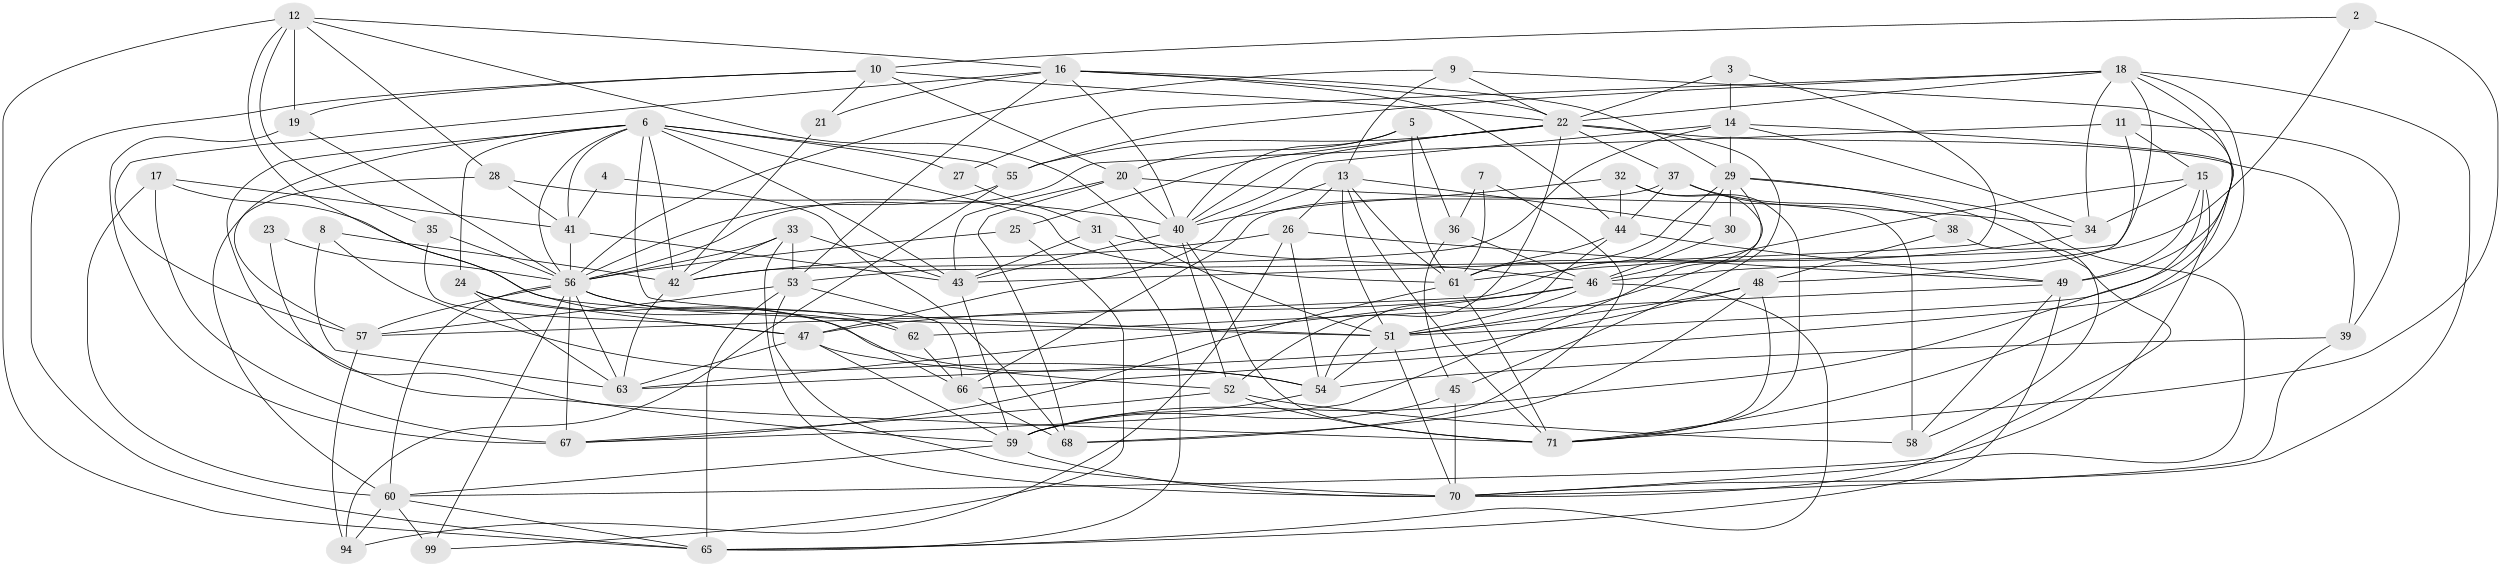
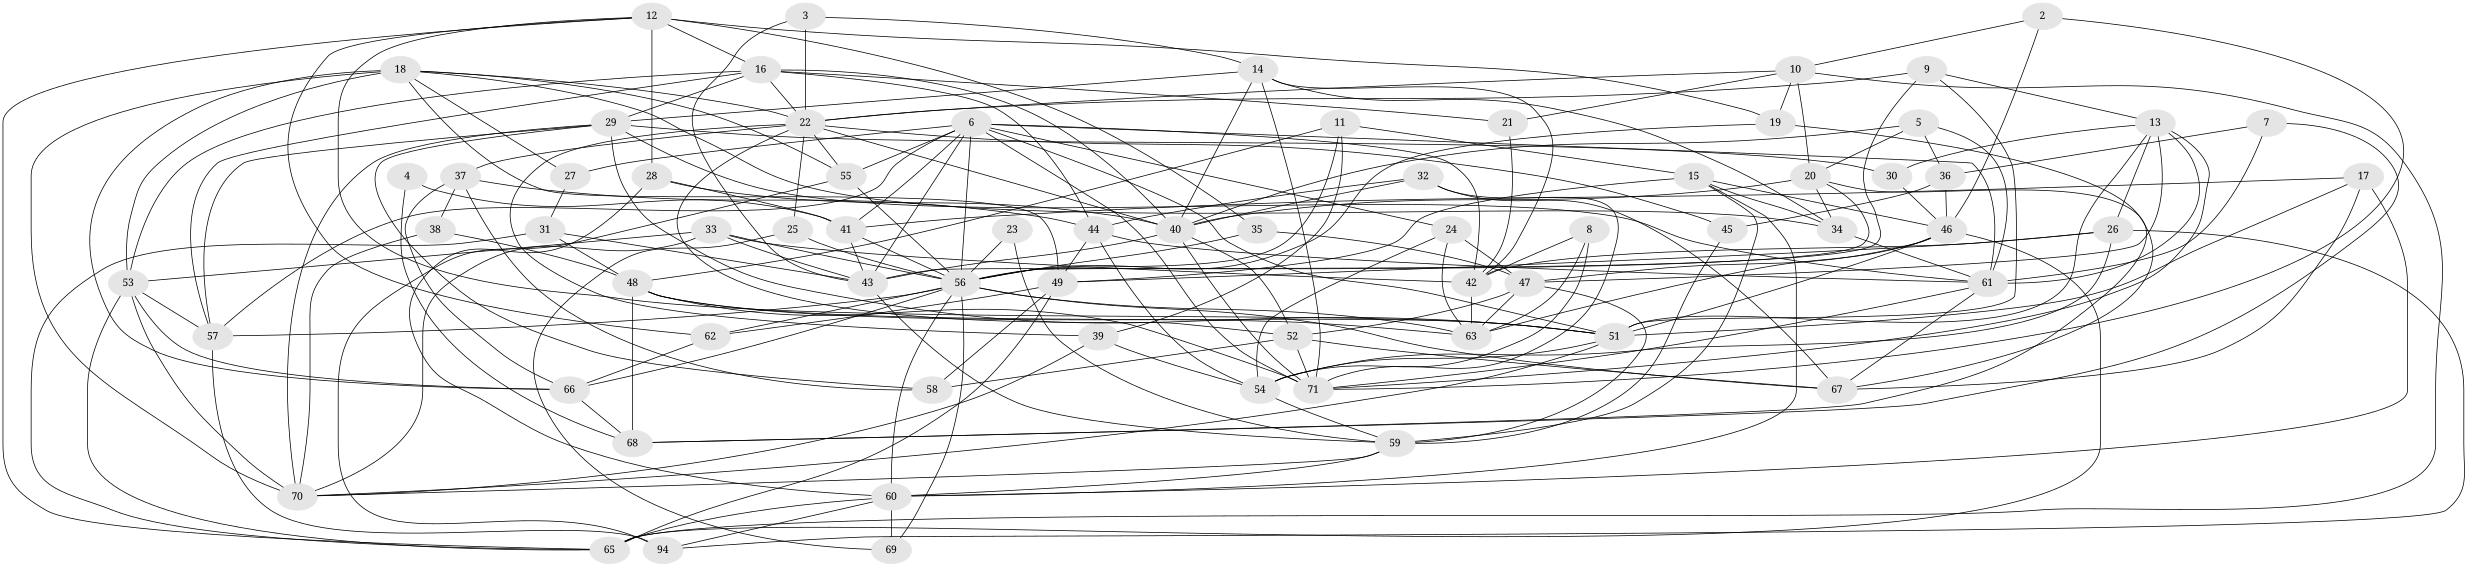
(1252, 256) -> (589, 257)
(1455, 445) -> none
(431, 550) -> (891, 550)
